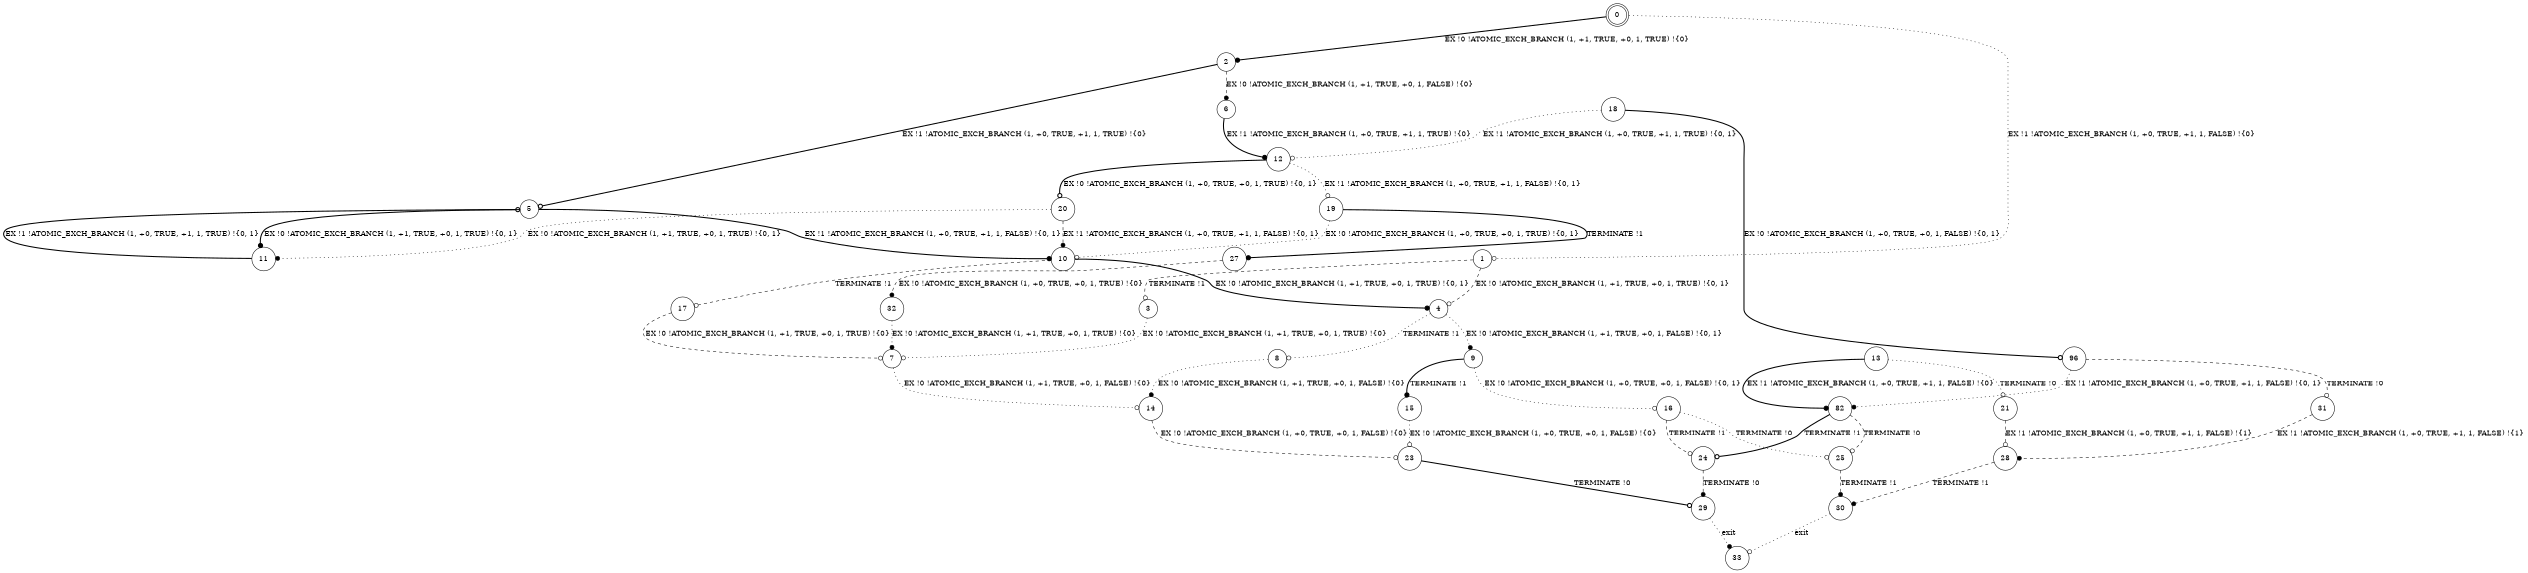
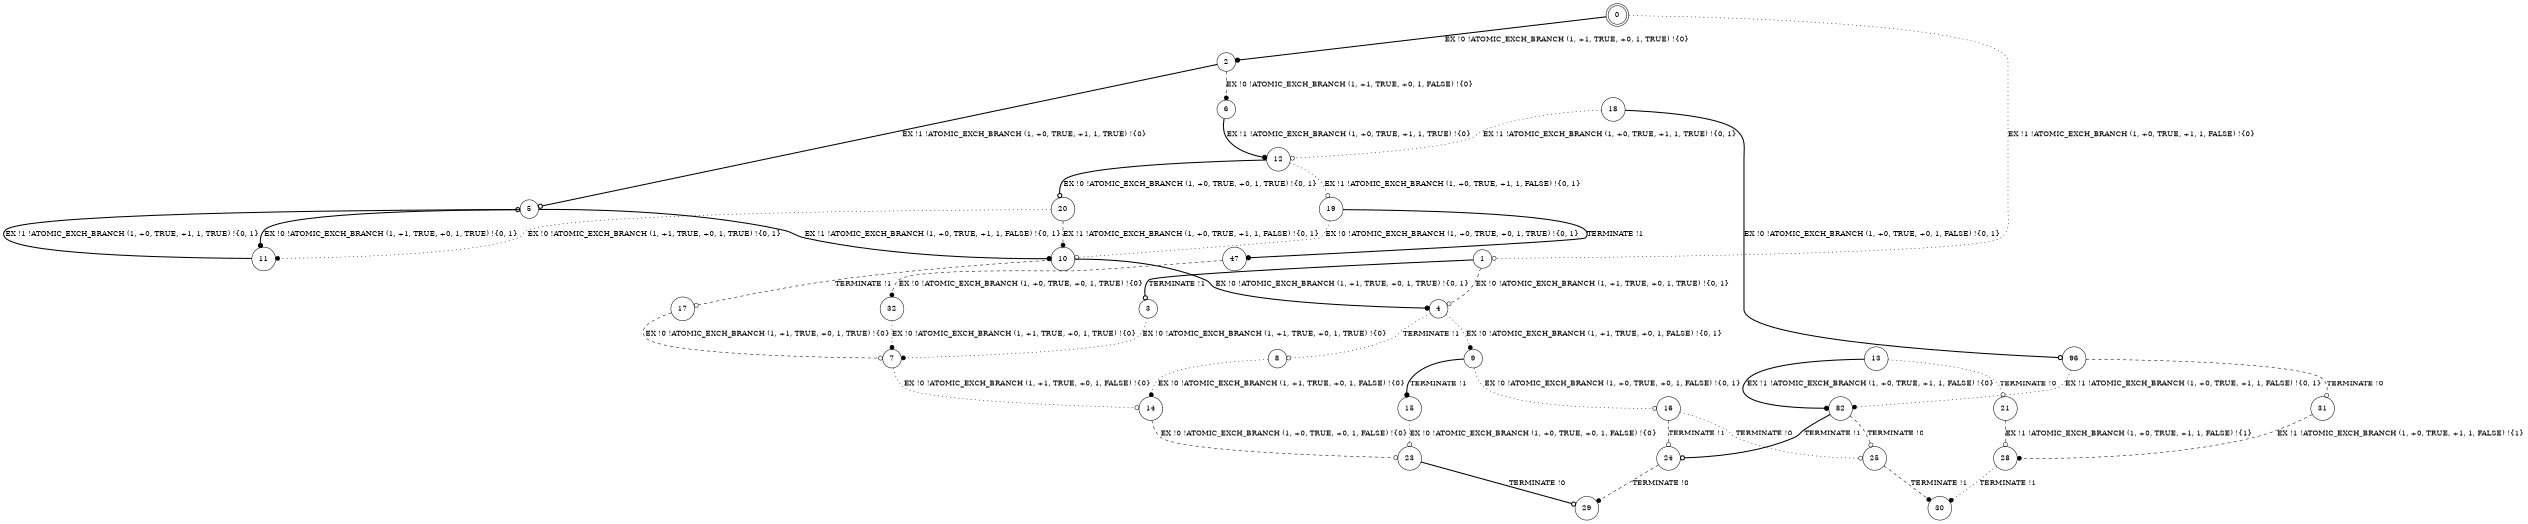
(1235, 259) -> (1235, 259)
(1303, 268) -> (1303, 268)
(1033, 352) -> (1033, 352)
(1925, 483) -> (1975, 483)
(1737, 558) -> none
